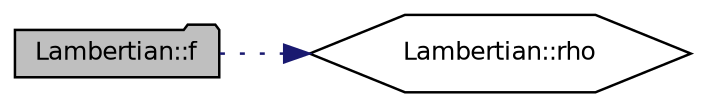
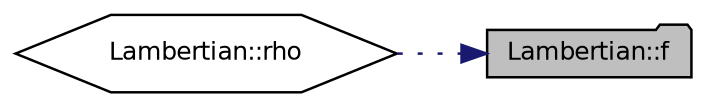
(252, 54) -> (430, 54)
